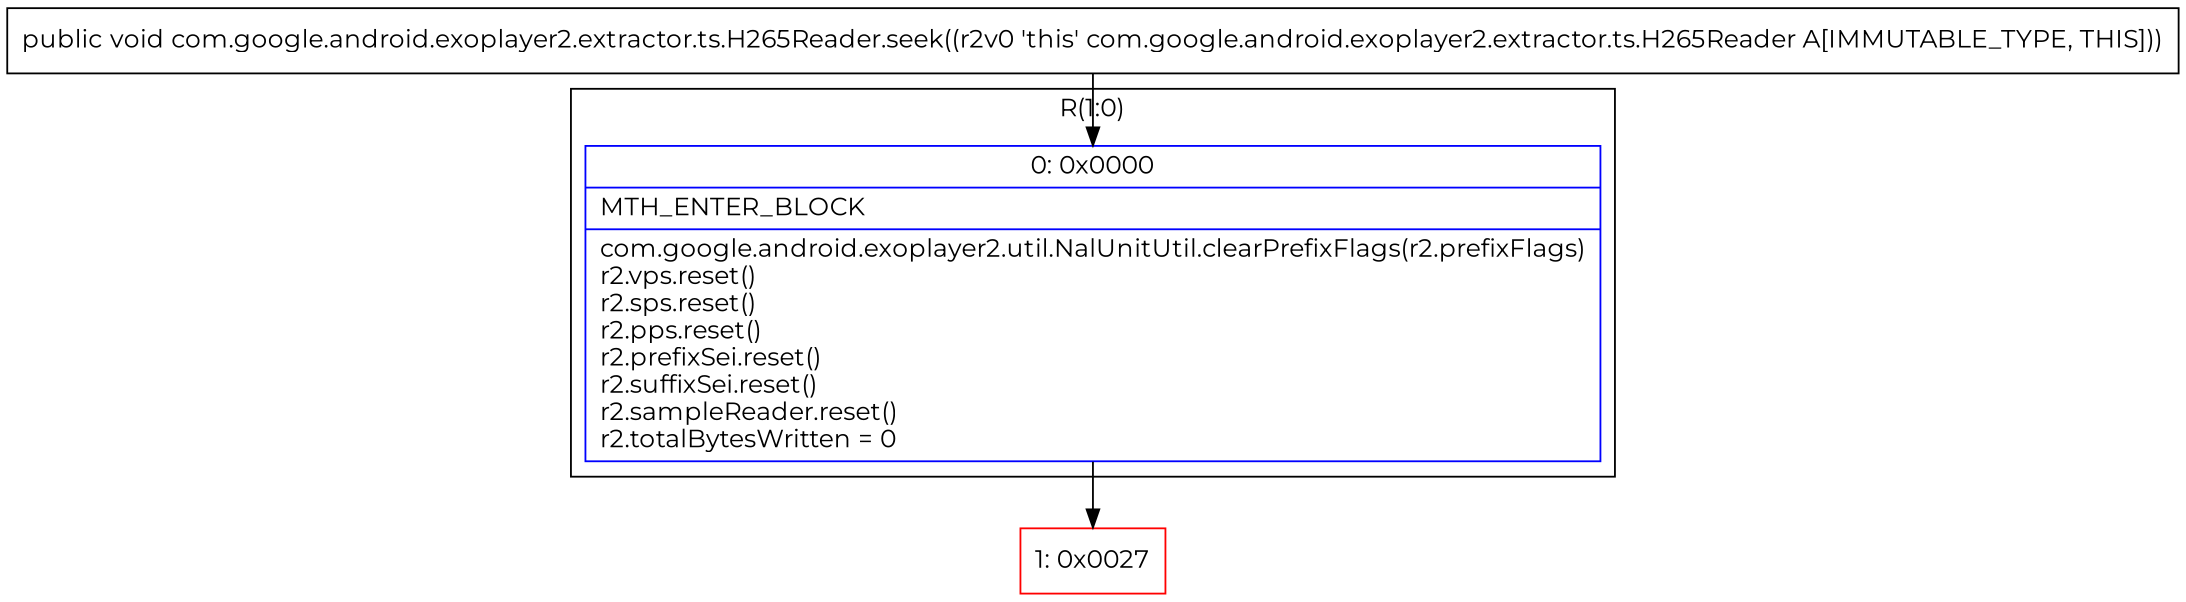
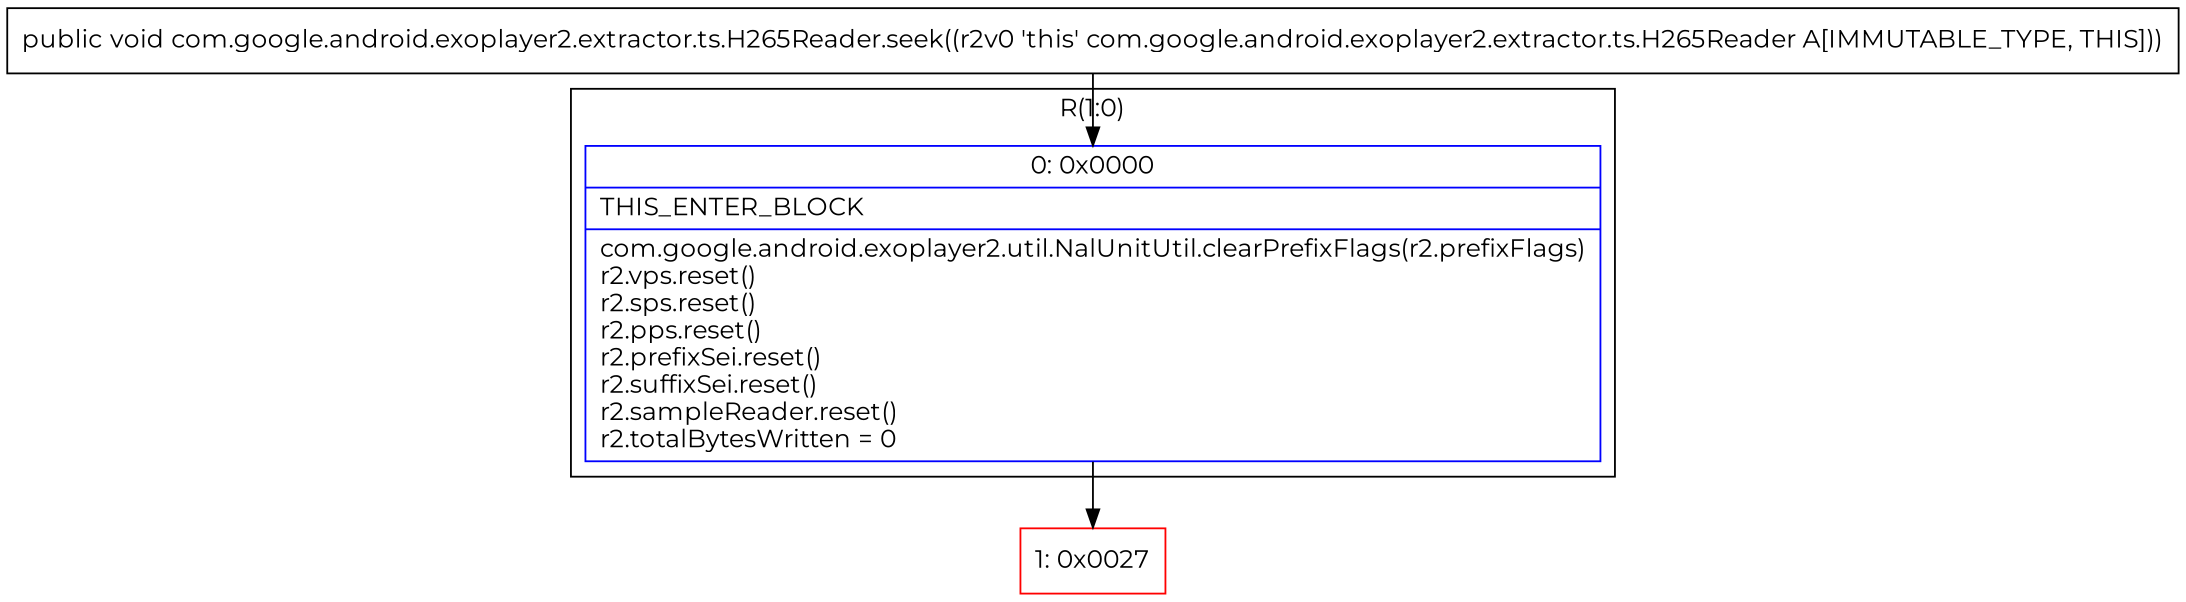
(733, 208) -> (732, 208)
